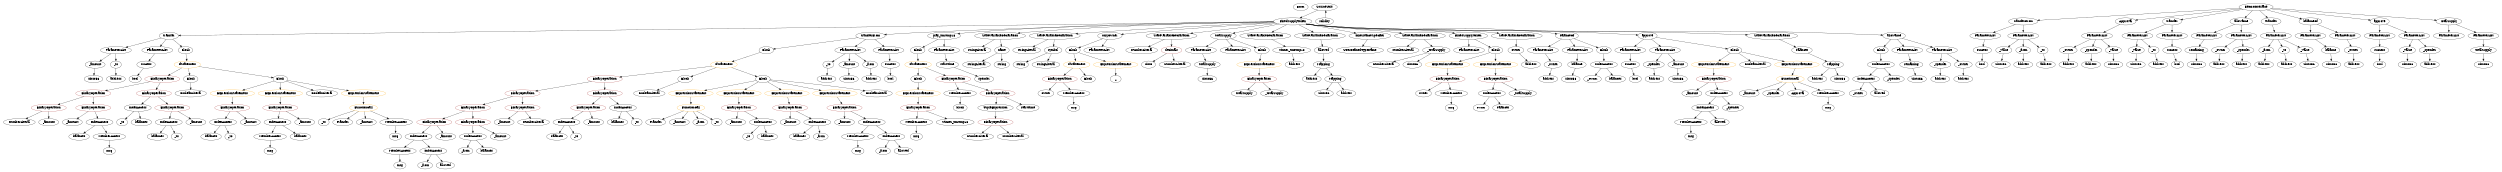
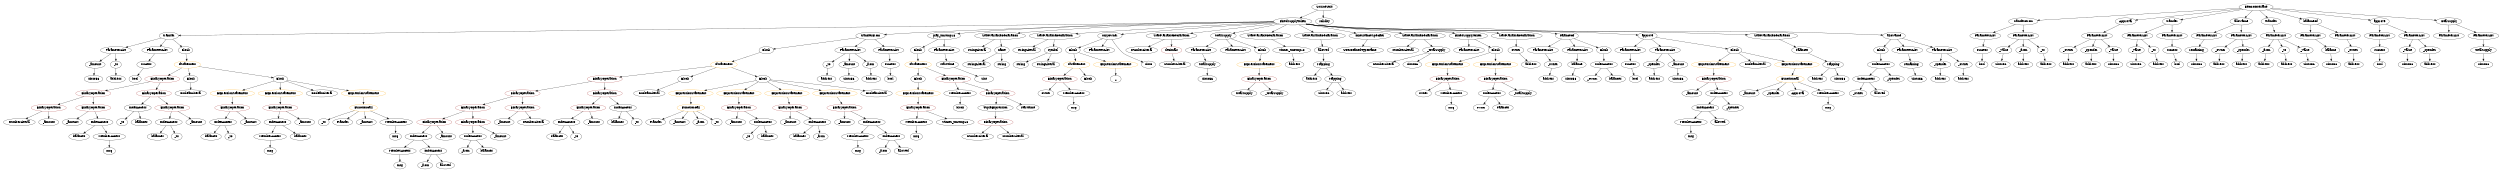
(1301, 7) -> none
(1326, 15) -> (1323, 13)
(1161, 57) -> (1124, 54)
(984, 79) -> (984, 79)
